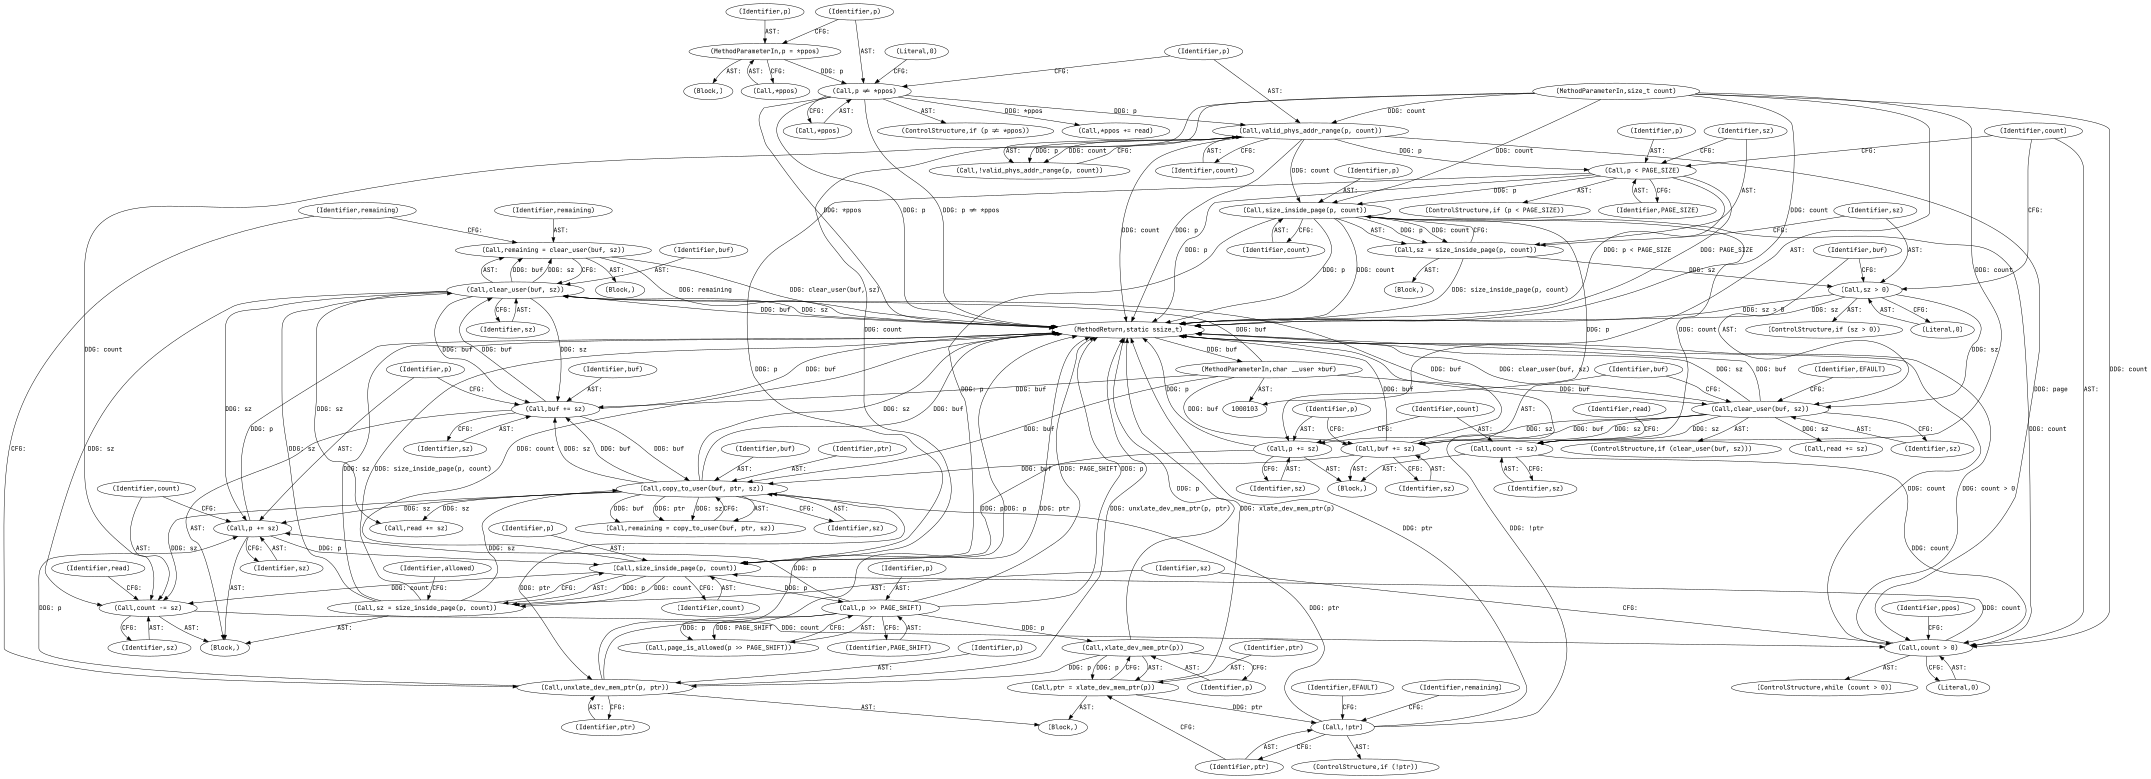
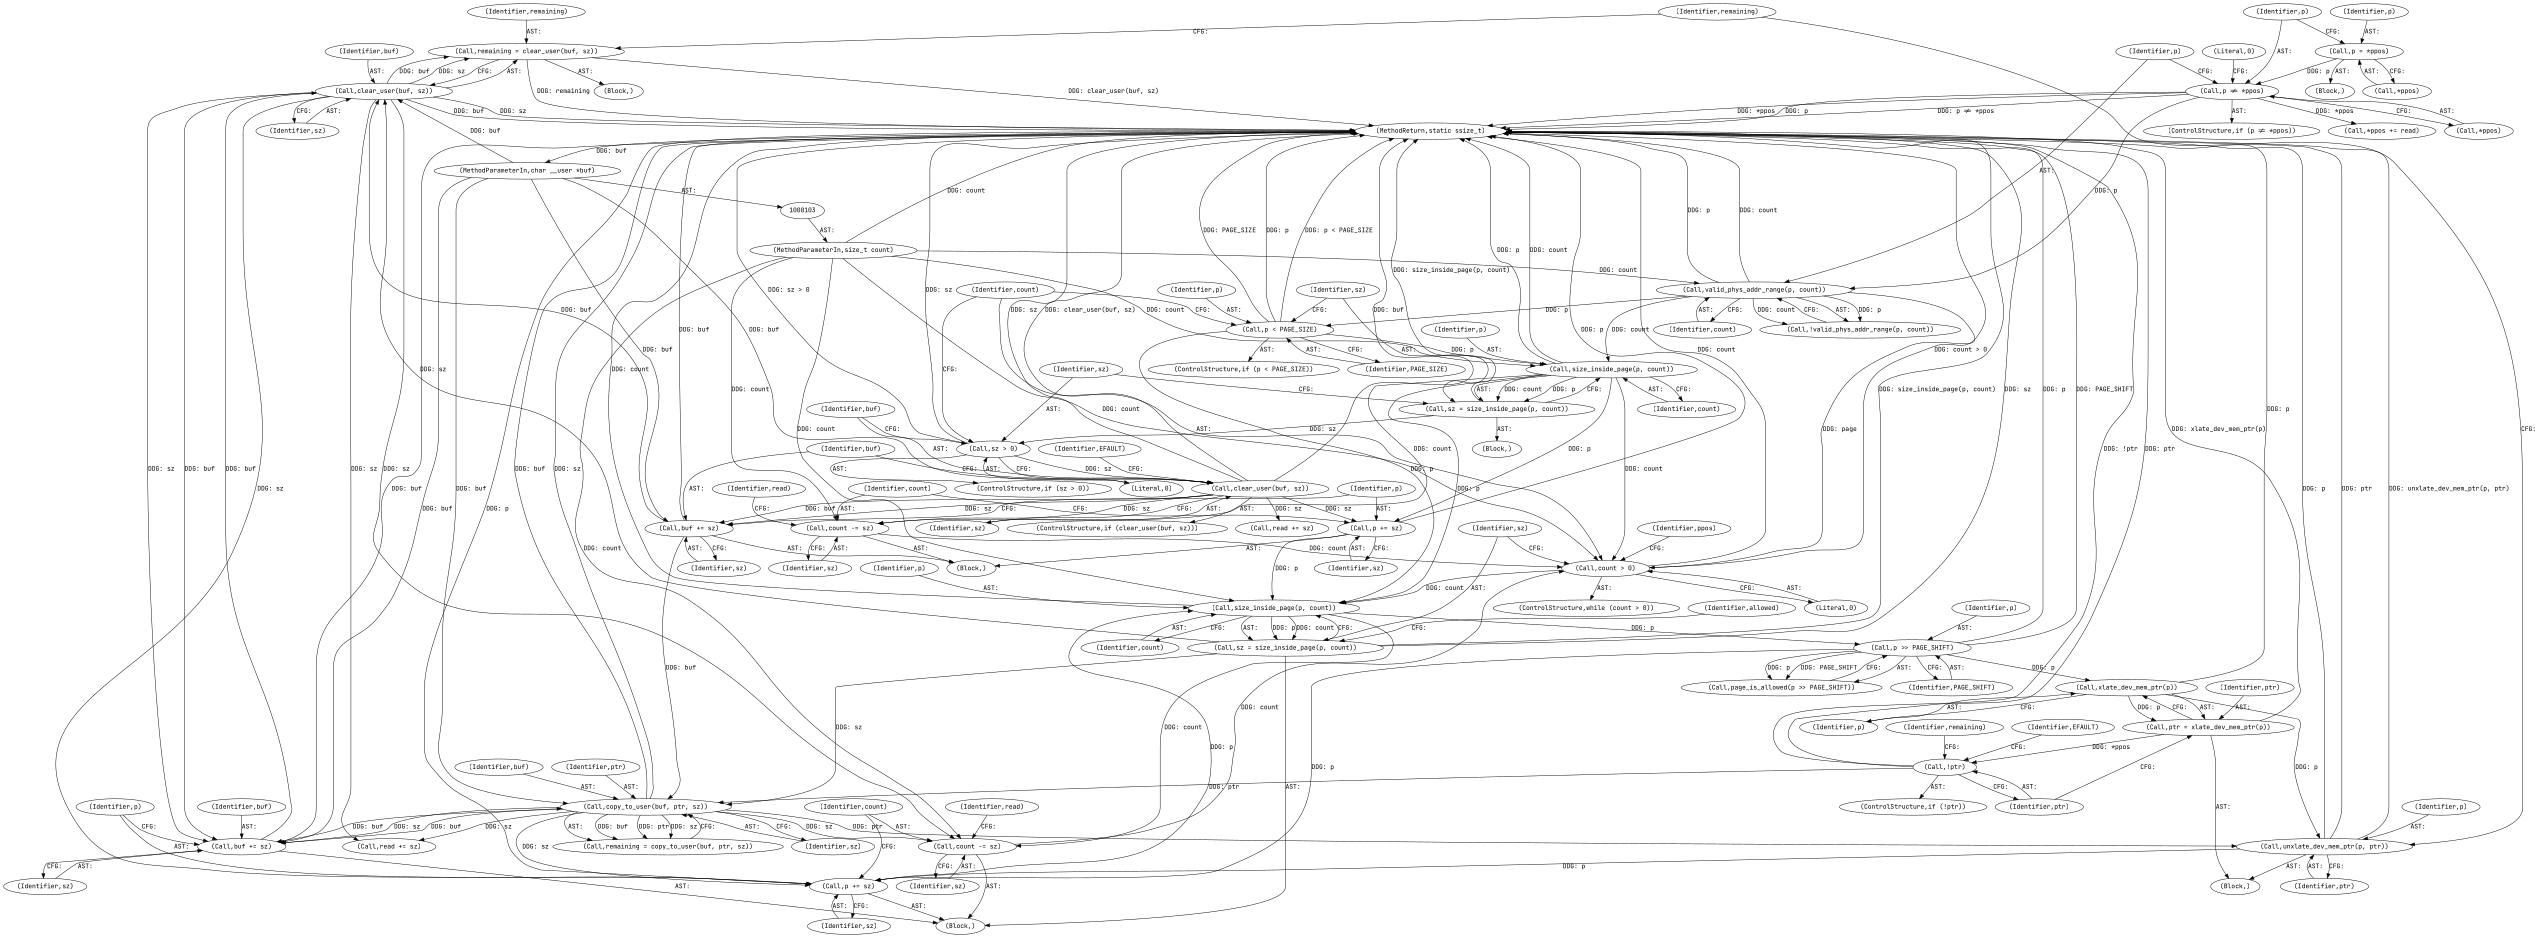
(765, 52) -> (2359, 52)
(1747, 275) -> (816, 229)
(1248, 708) -> (2111, 747)
